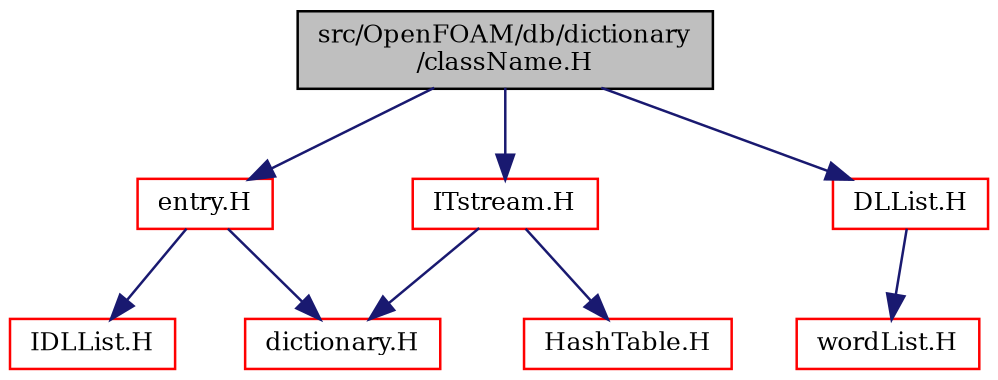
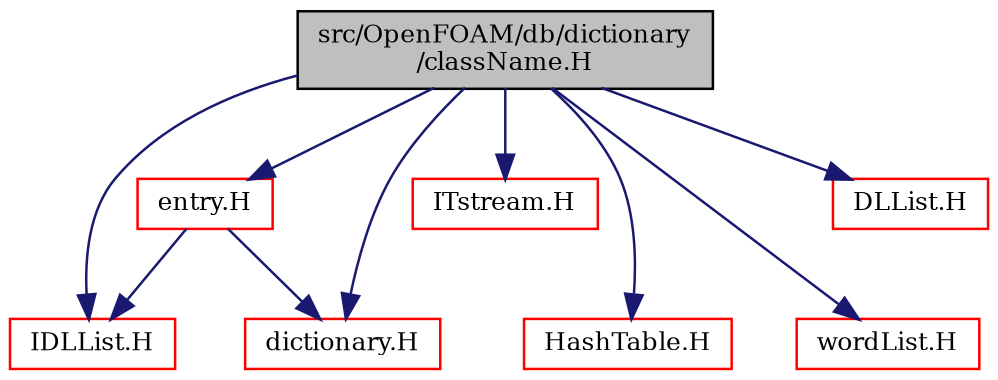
none -> (148, 147)
(901, 262) -> (695, 196)
(558, 265) -> (621, 179)
(434, 266) -> (389, 181)
